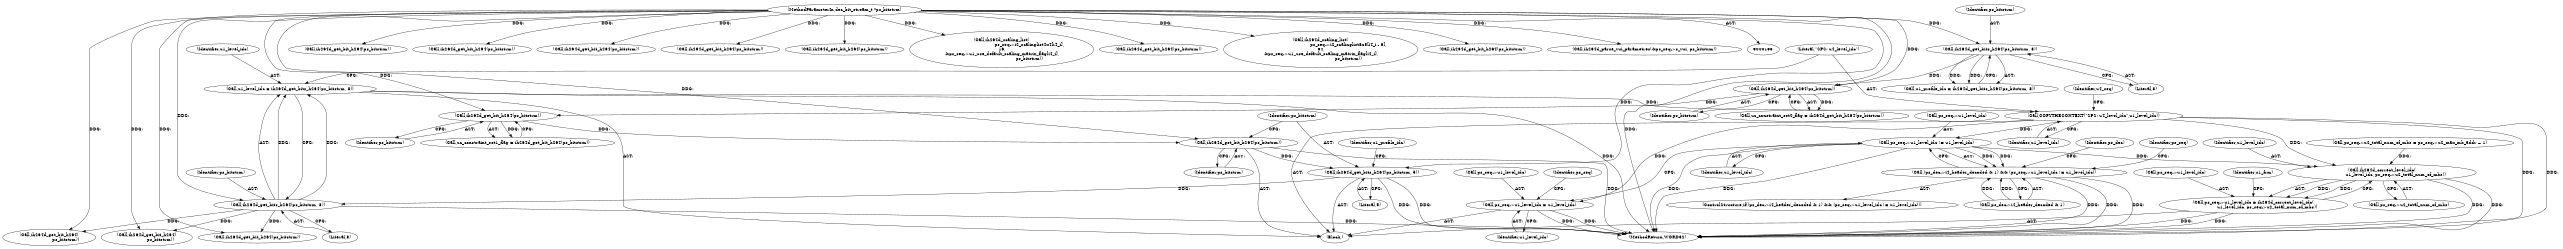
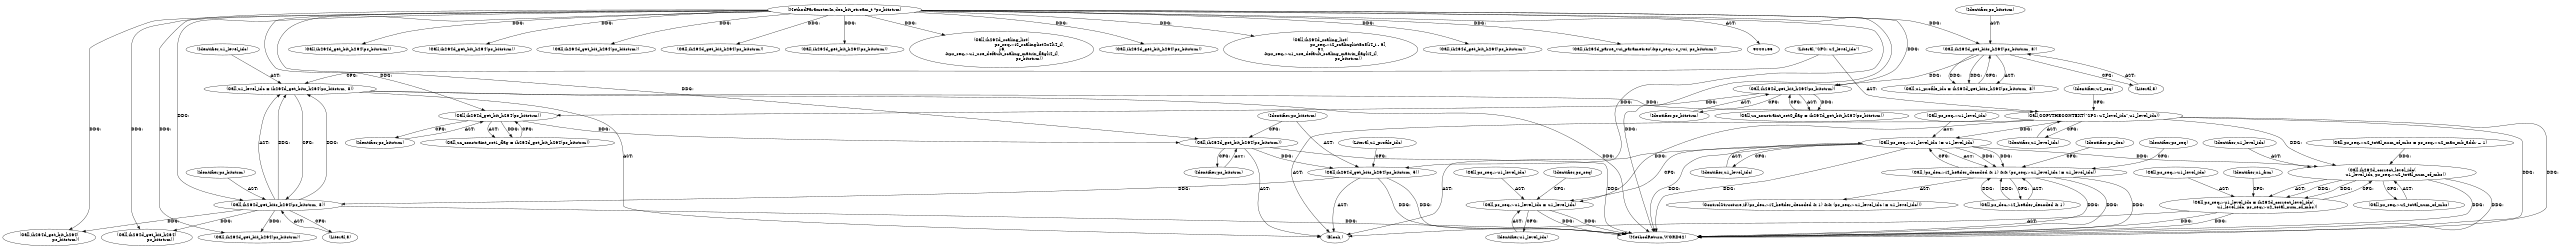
(1377, 143) -> (1377, 143)
(1370, 205) -> none
(1430, 222) -> (1587, 159)
